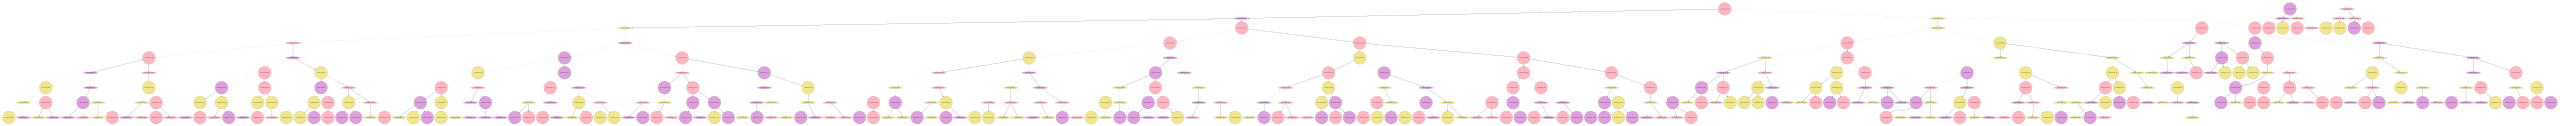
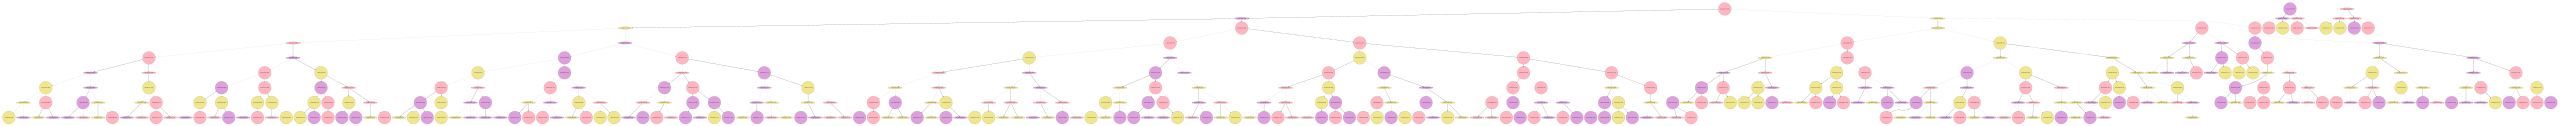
none -> (1206, 118)
